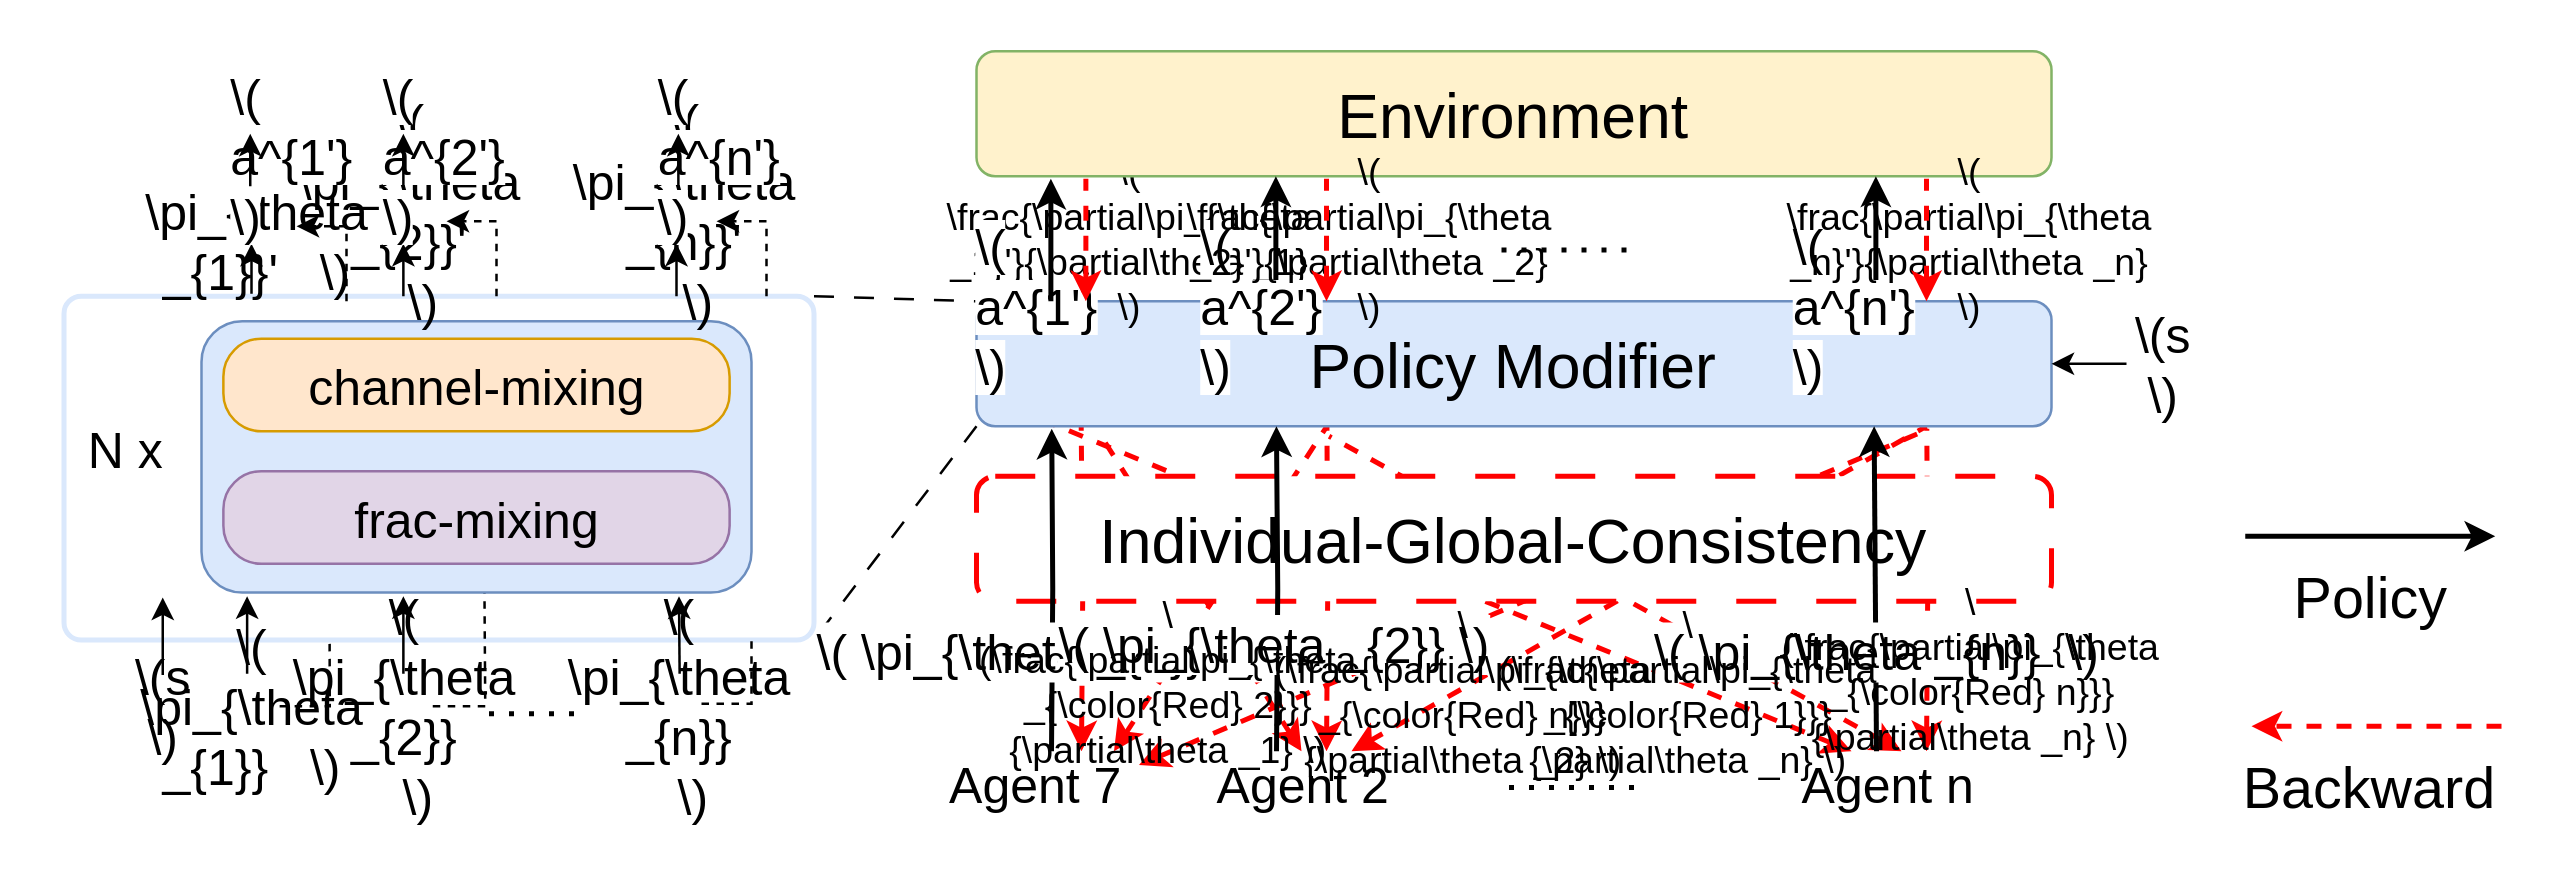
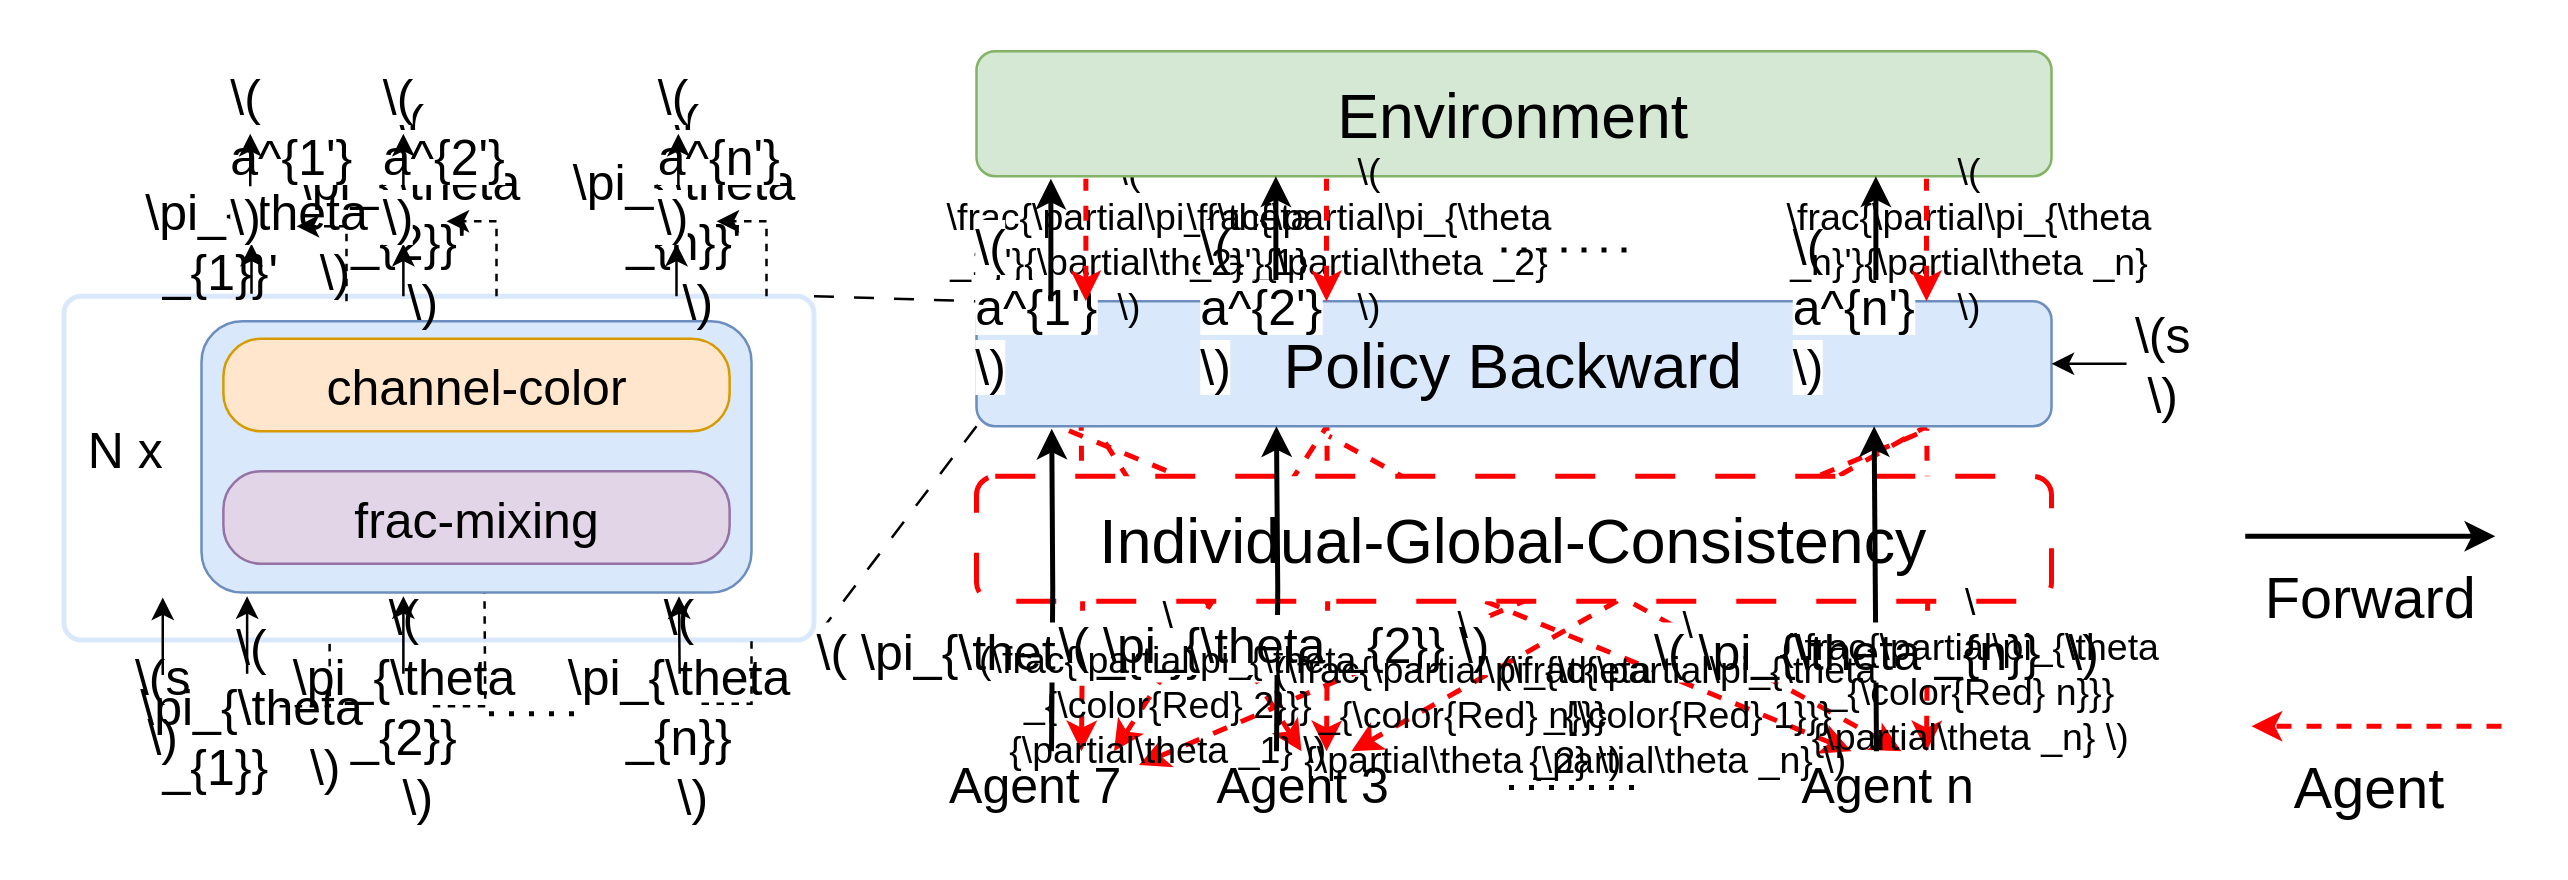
(1514, 114) -> (1514, 114)
(1514, 364) -> (1514, 364)
(478, 386) -> (478, 386)
(2371, 599) -> (2371, 599)
(1304, 784) -> (1304, 784)
(2370, 789) -> (2370, 789)
